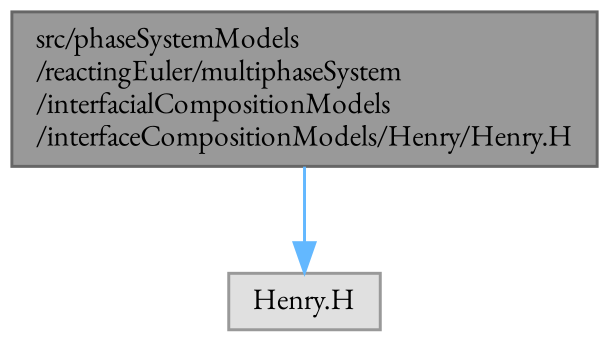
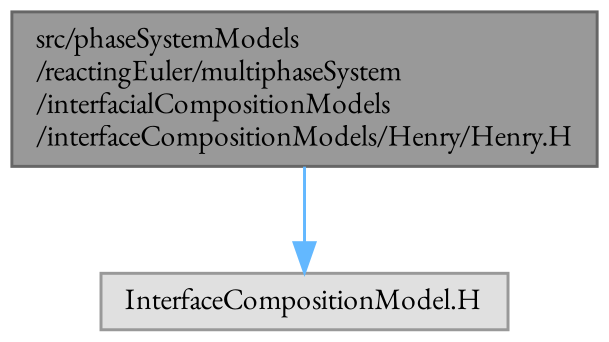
(305, 302) -> (305, 302)
